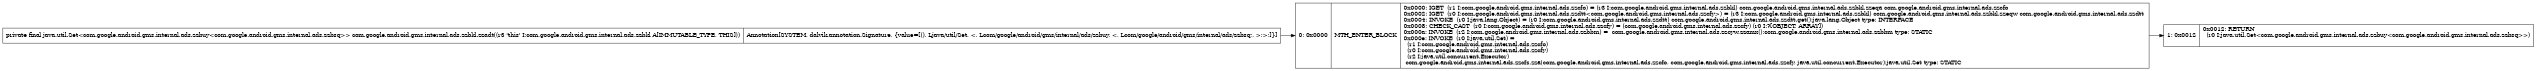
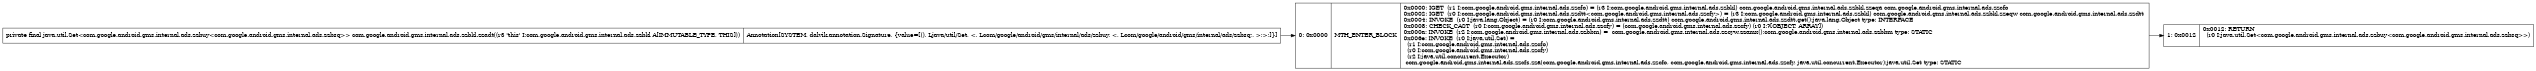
(1460, 38) -> (1460, 38)
